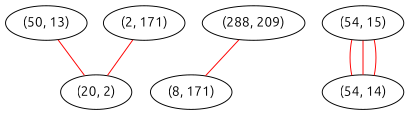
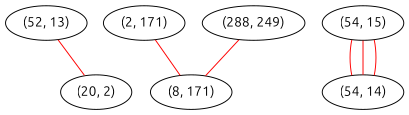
(46, 23) -> (46, 23)
(254, 23) -> (254, 23)
(120, 58) -> (168, 58)
